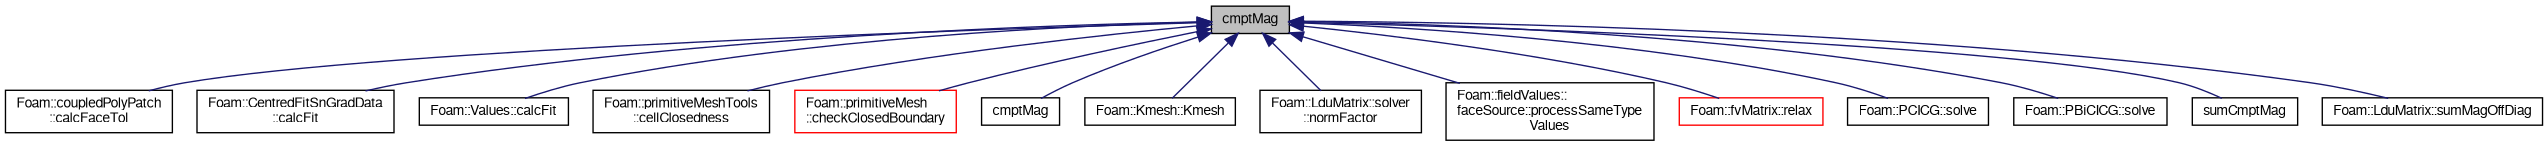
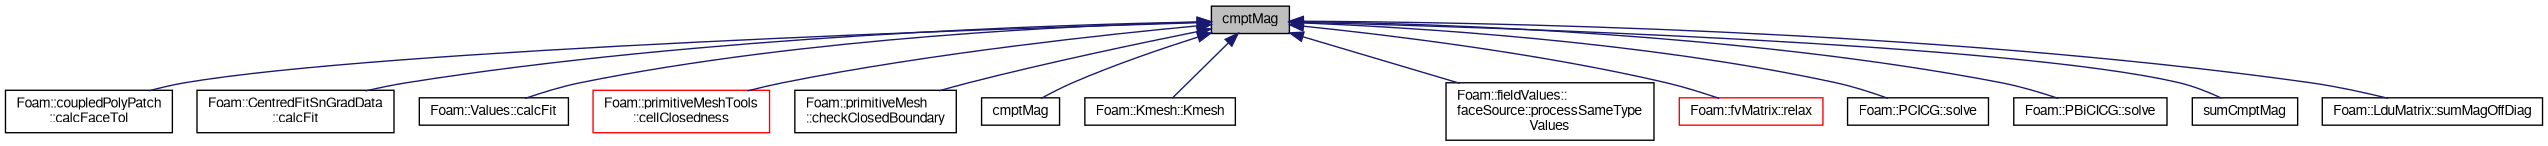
(681, 111) -> (681, 111)
(876, 111) -> (876, 111)
(1341, 111) -> none
